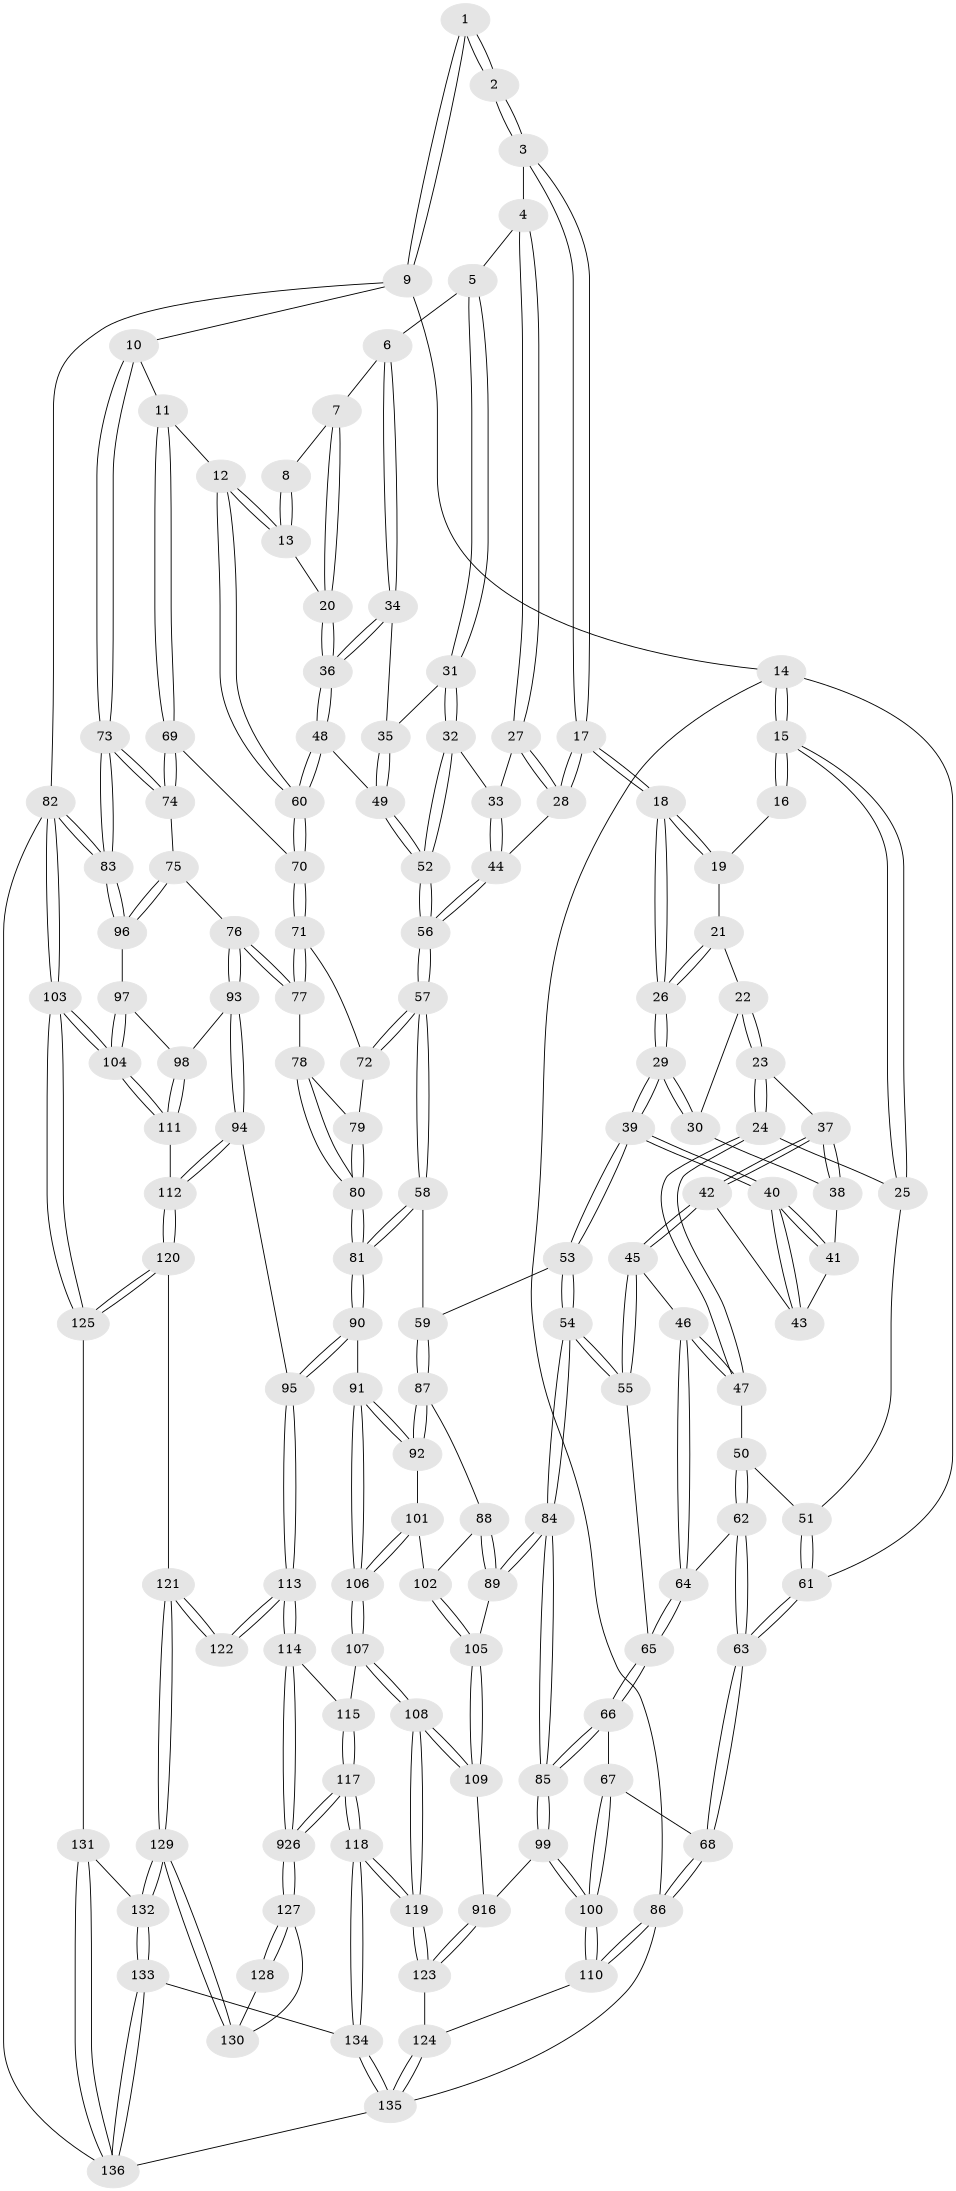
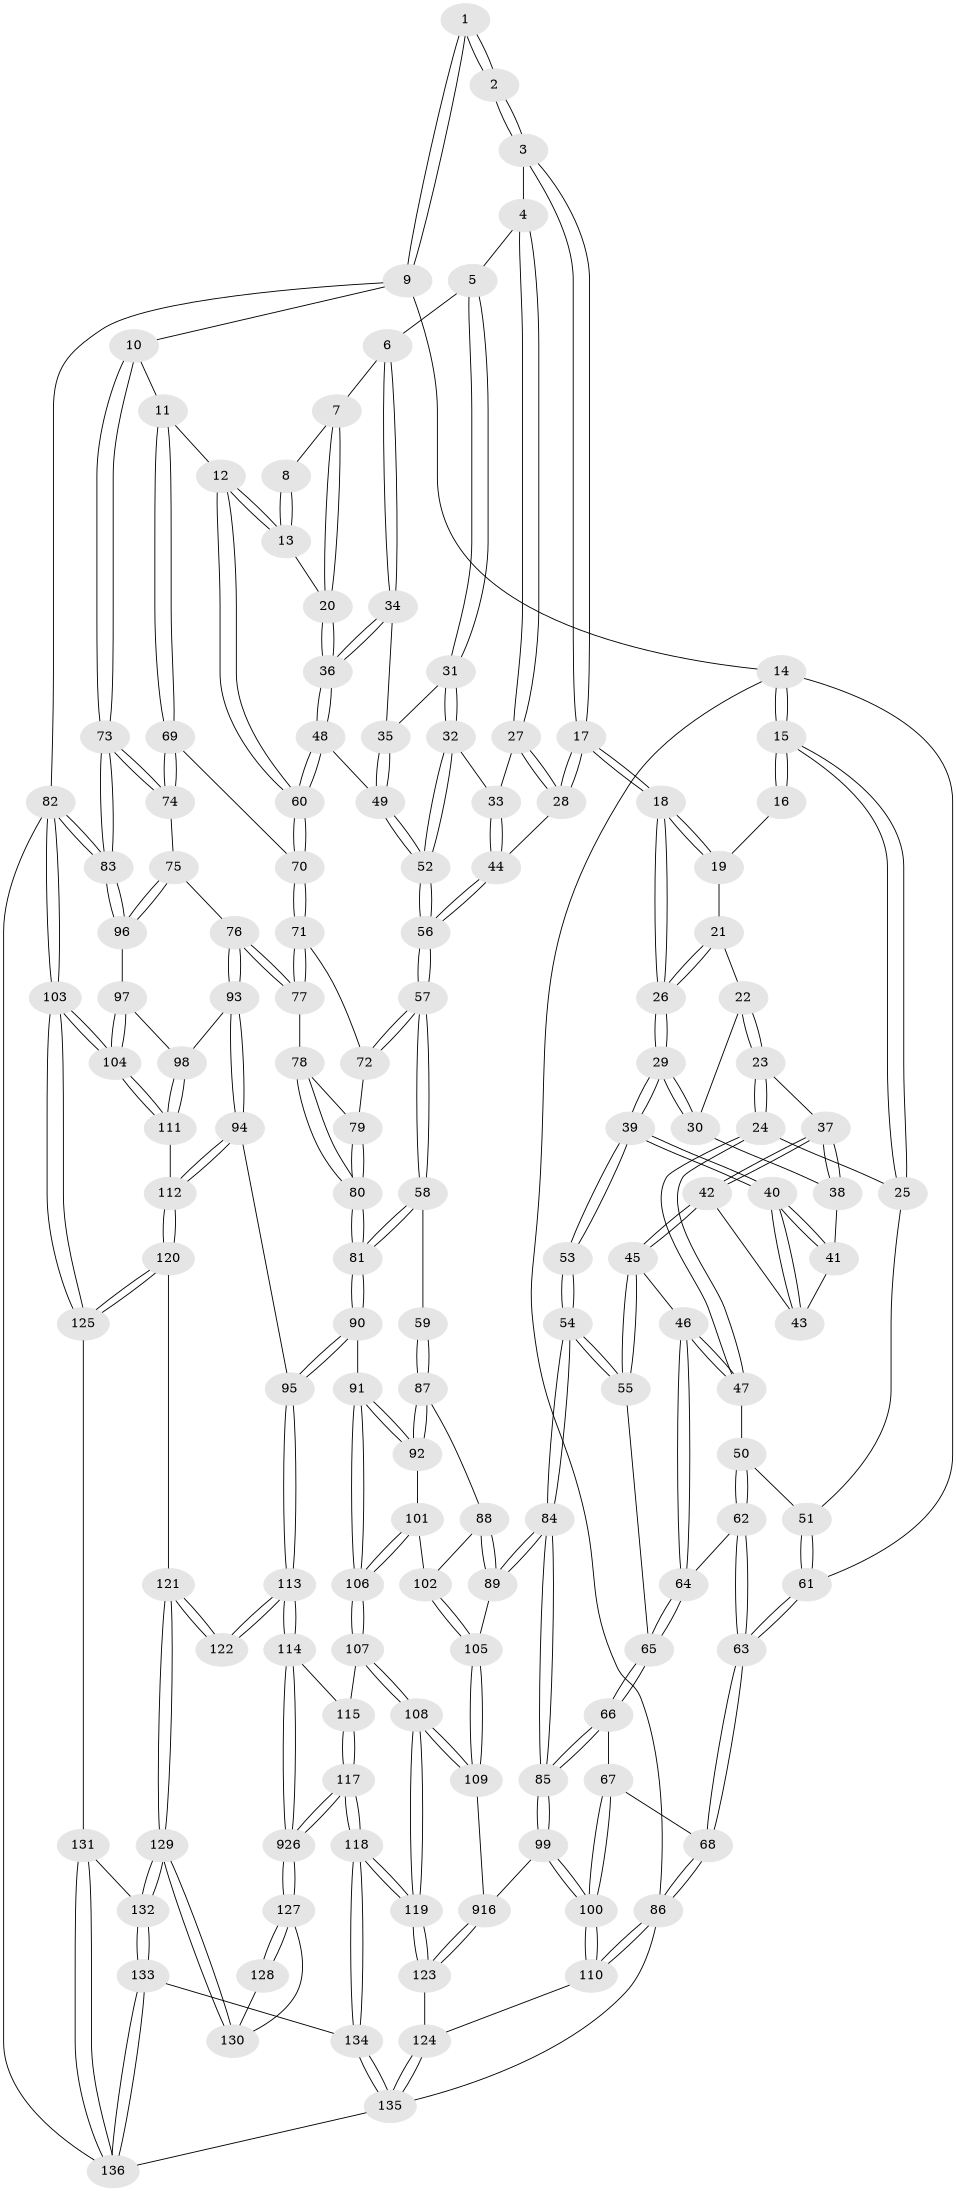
(495, 1291) -> none
